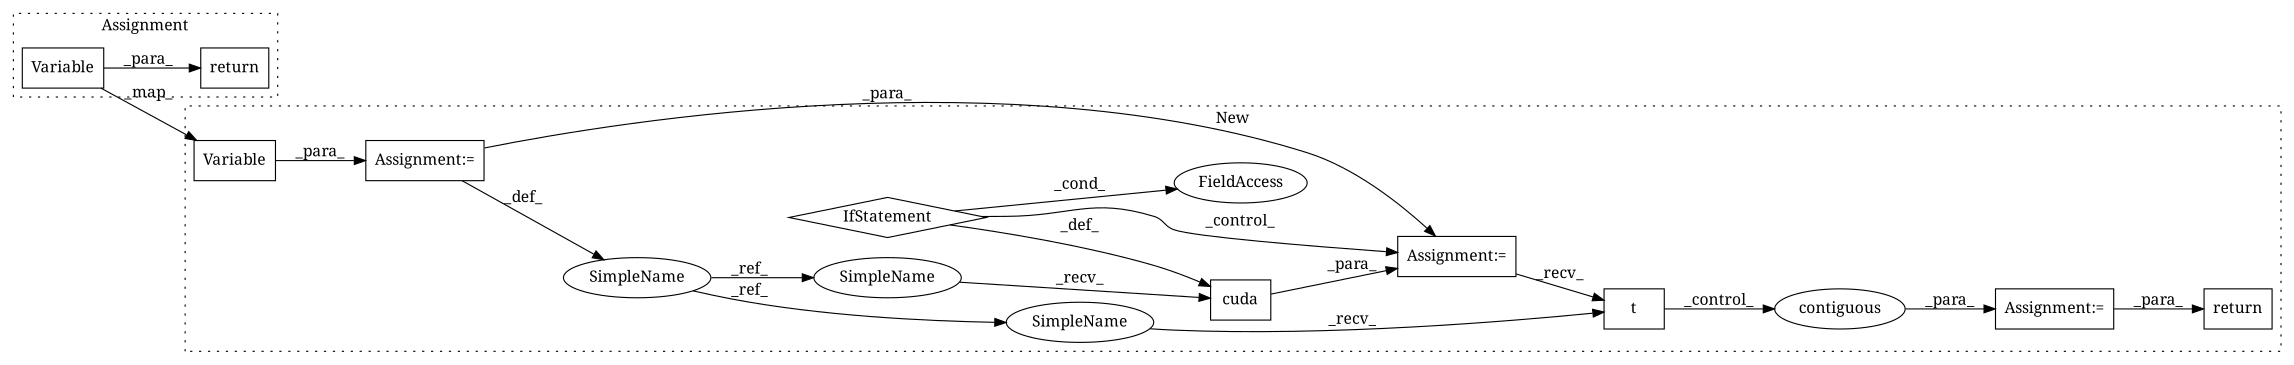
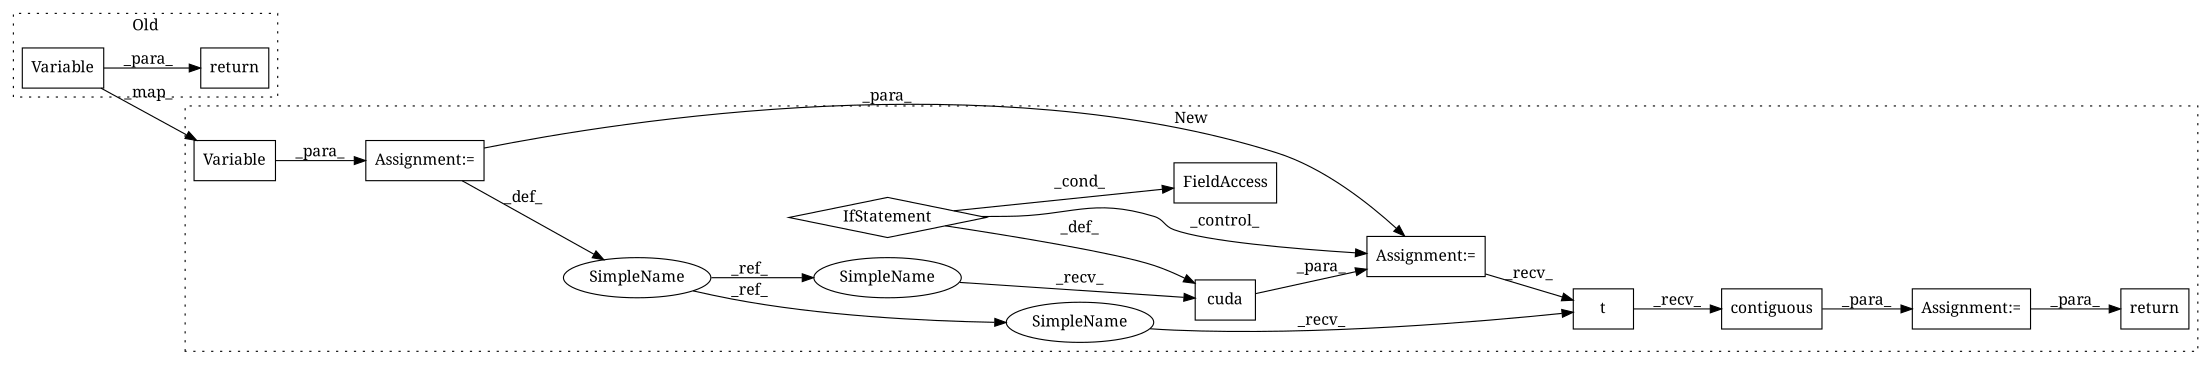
(146, 26) -> (146, 26)
(1241, 183) -> (1225, 183)
(1719, 301) -> (1678, 301)
(1840, 309) -> (1772, 309)
